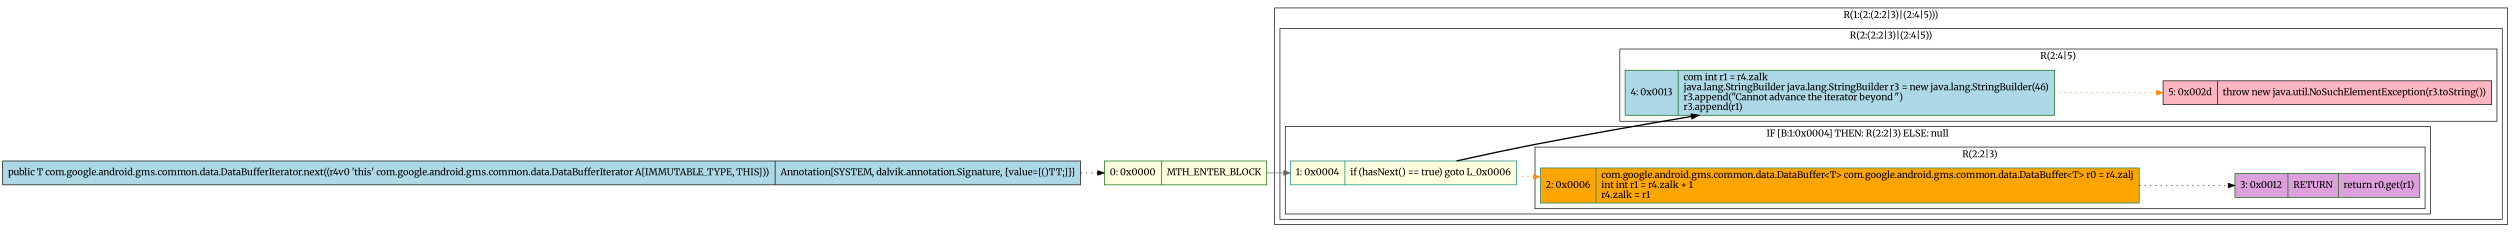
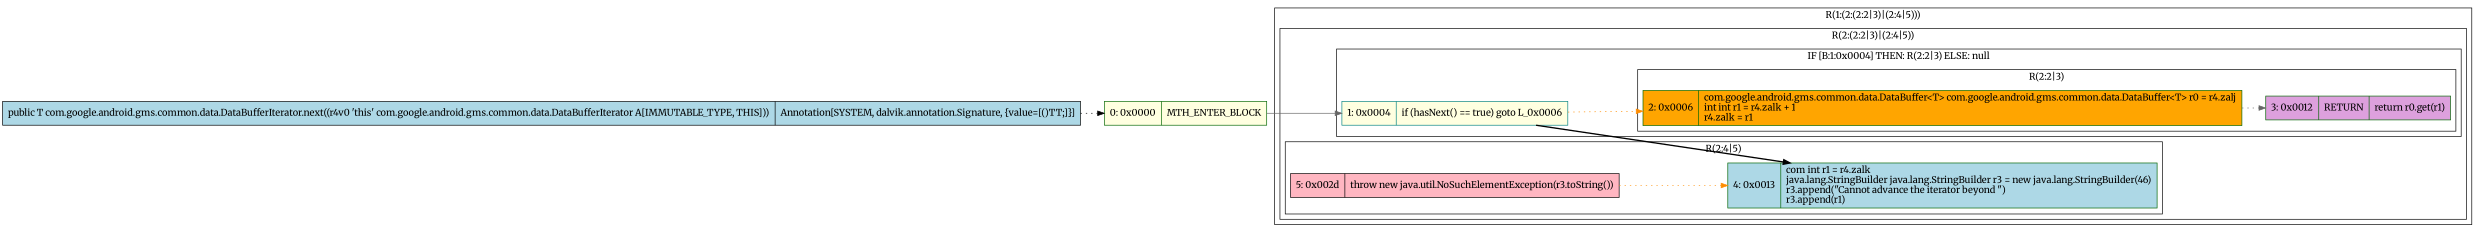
(2105, 93) -> (1670, 186)
(1840, 186) -> (1942, 108)
(2184, 186) -> (2251, 108)
